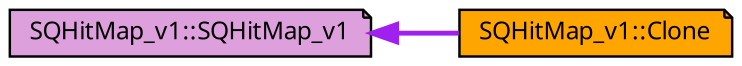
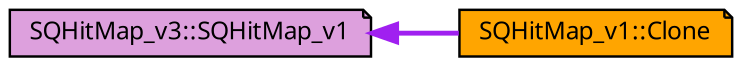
(190, 33) -> (190, 33)
